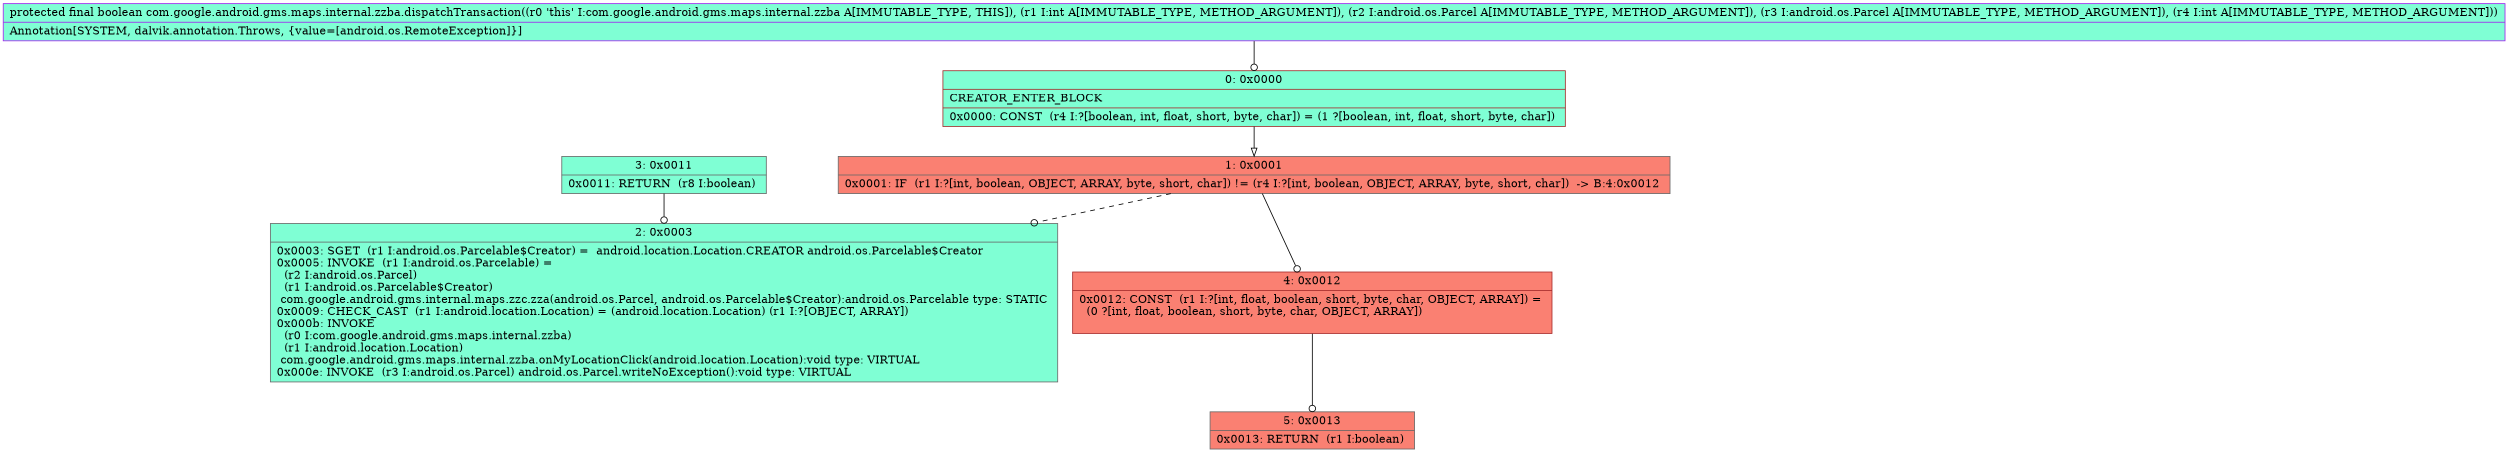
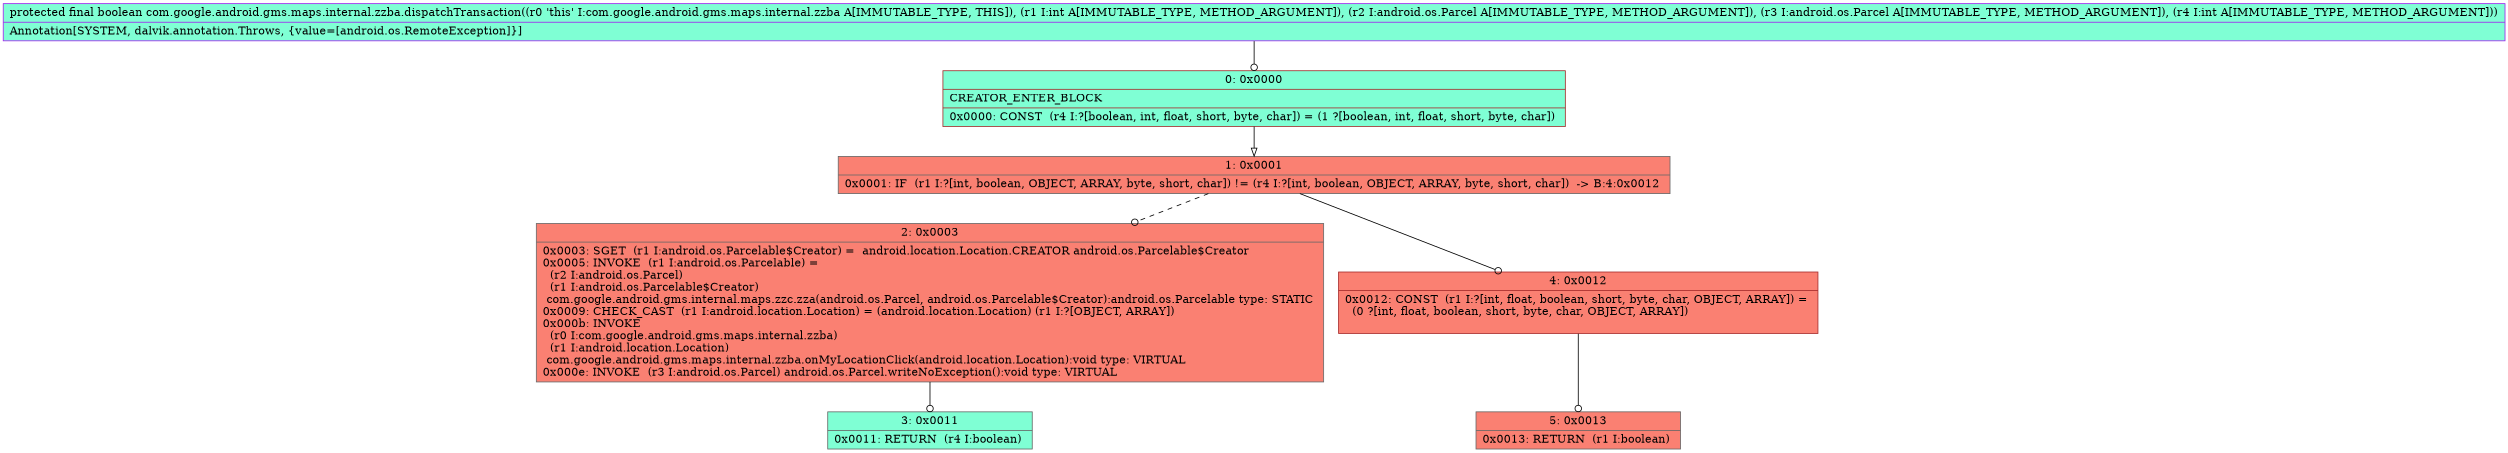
(664, 184) -> (930, 439)
(664, 205) -> (930, 394)
(664, 303) -> (930, 303)
